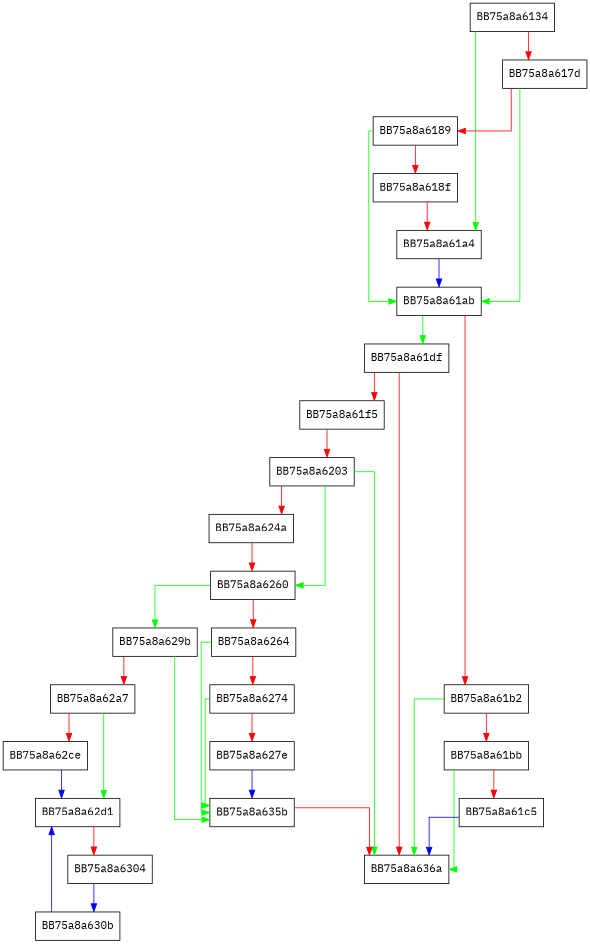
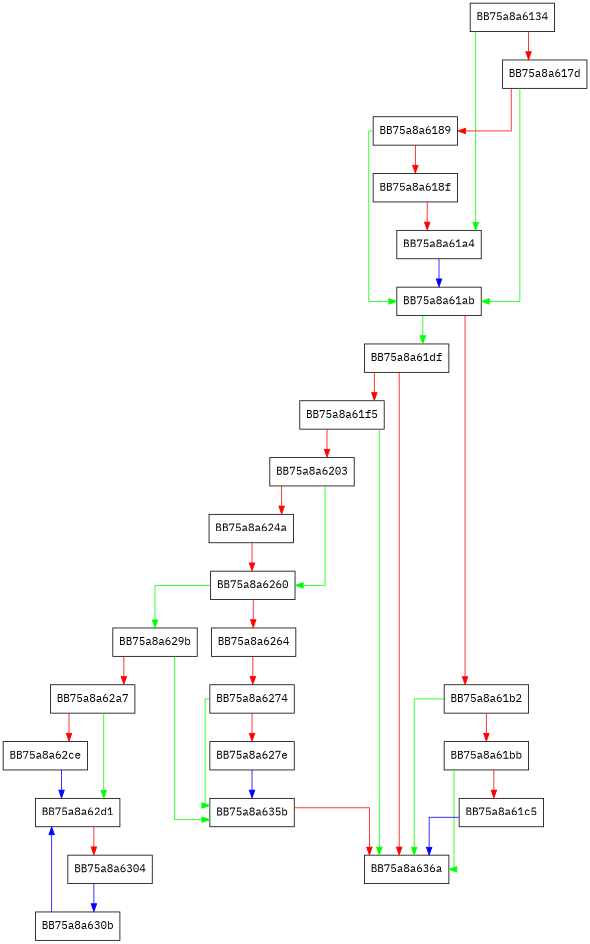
(374, 649) -> (379, 638)
(201, 696) -> none
